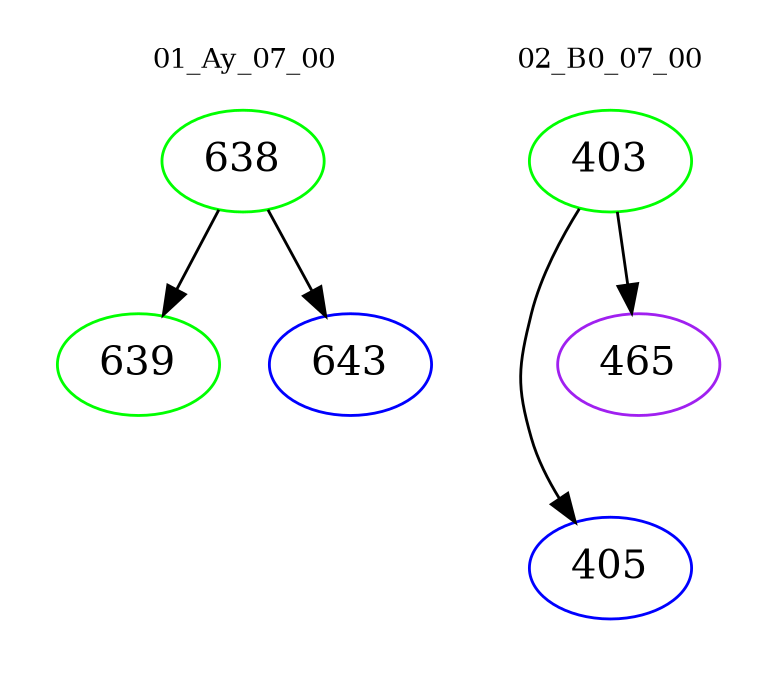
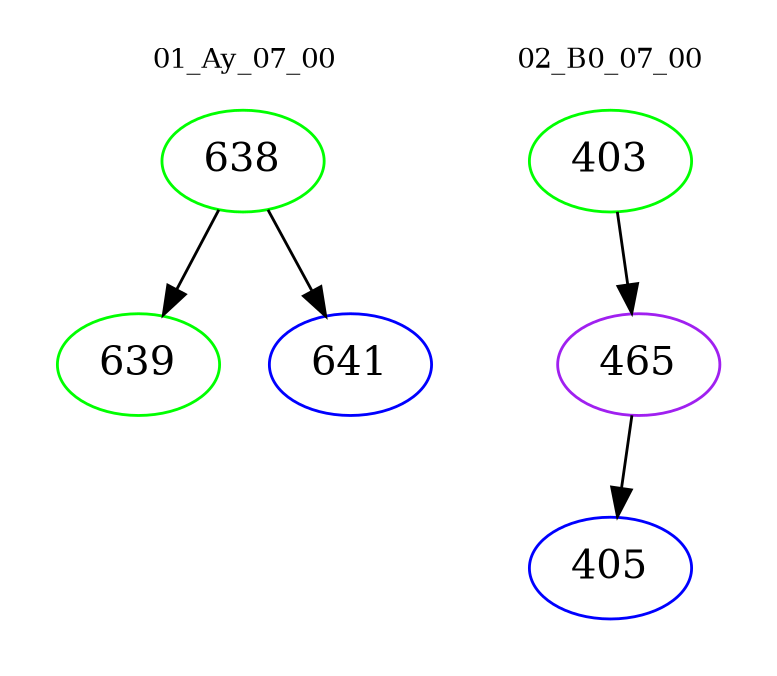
(523, 352) -> (627, 452)
(350, 365) -> (350, 365)
